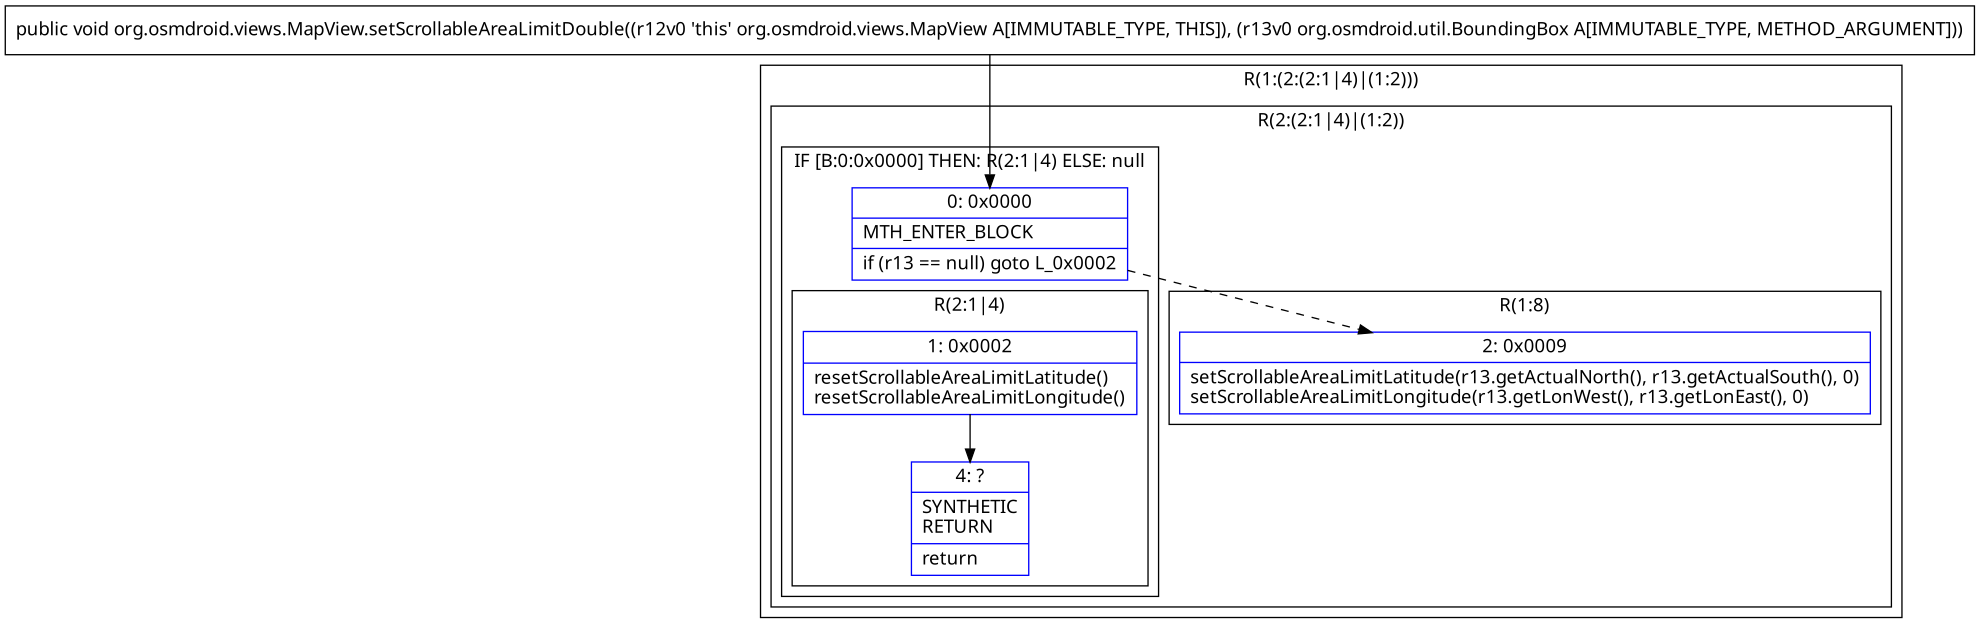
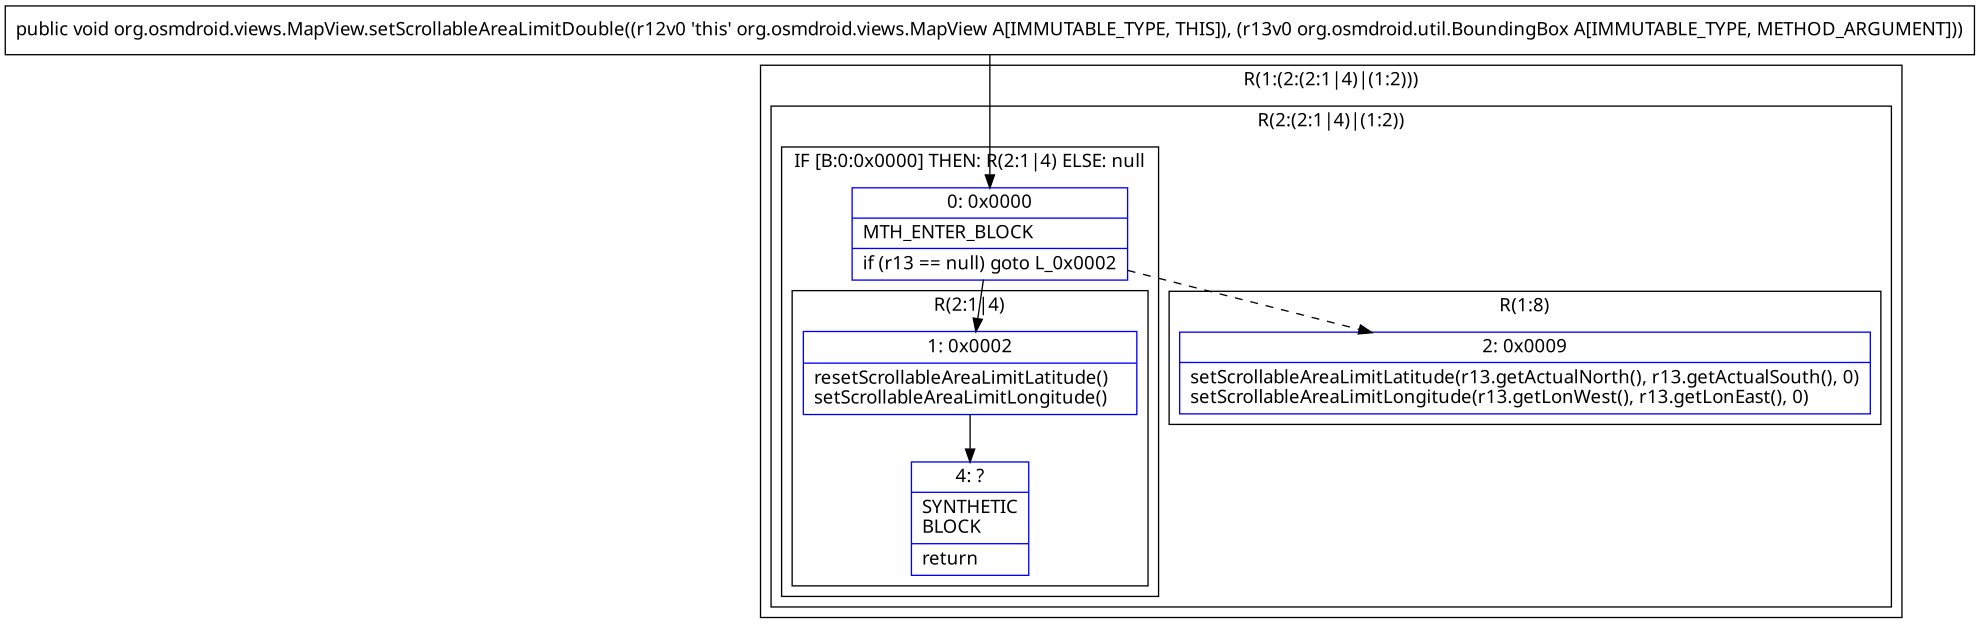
none -> (981, 299)
(970, 398) -> (961, 398)
(958, 527) -> (952, 527)
